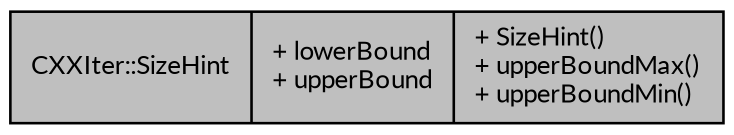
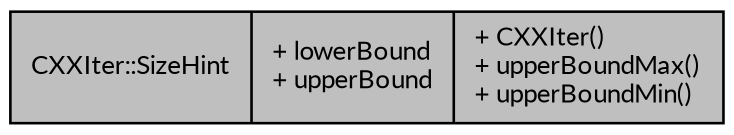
(541, 38) -> (541, 38)
